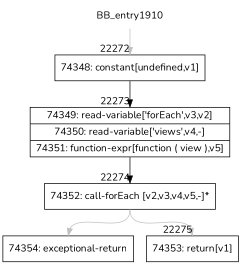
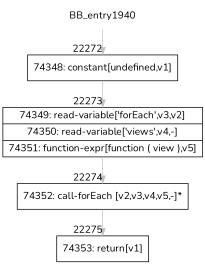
(130, 16) -> (103, 16)
(130, 90) -> (103, 90)
(130, 167) -> (103, 167)
(68, 249) -> none
